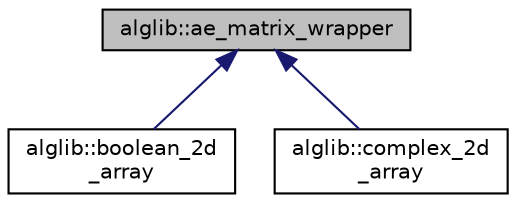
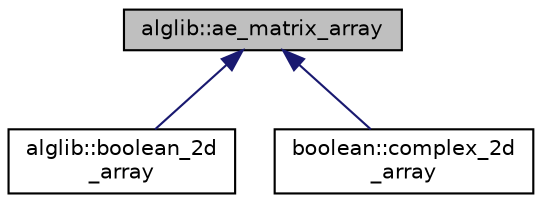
(256, 30) -> (263, 30)
(391, 161) -> (404, 161)
